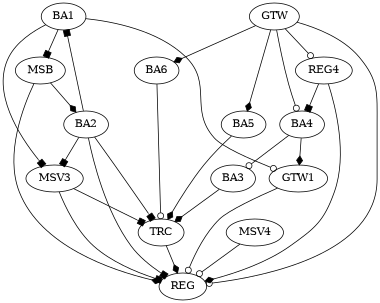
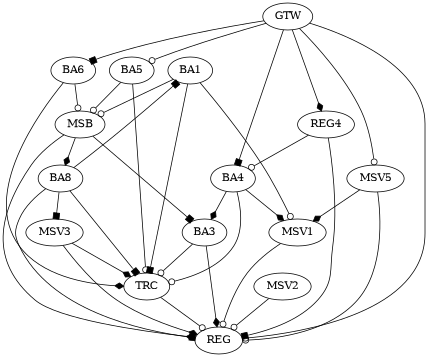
(54, 40) -> (139, 96)
(297, 41) -> (305, 66)
(219, 42) -> (180, 37)
(260, 66) -> (210, 40)
(285, 68) -> (262, 94)
(4, 88) -> (169, 175)
(314, 94) -> (281, 150)
none -> (76, 95)
none -> (108, 95)
(86, 124) -> (61, 178)
(159, 148) -> (7, 197)
(270, 150) -> (221, 201)
(199, 171) -> (138, 166)
(298, 178) -> (298, 232)
none -> (376, 178)
none -> (144, 180)
(102, 203) -> (98, 258)
(201, 203) -> (178, 257)
(325, 213) -> (332, 260)
(255, 232) -> (283, 286)
(95, 247) -> (118, 300)
none -> (229, 252)
(170, 255) -> (180, 312)
none -> (211, 282)
